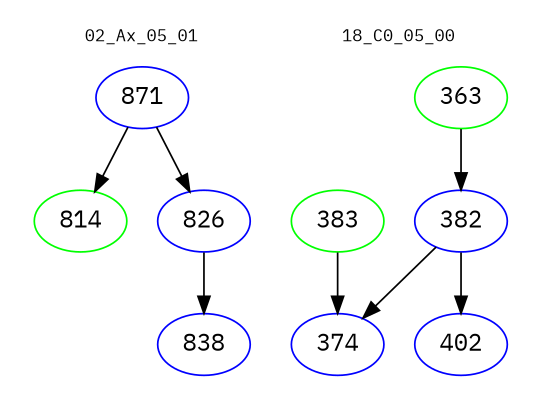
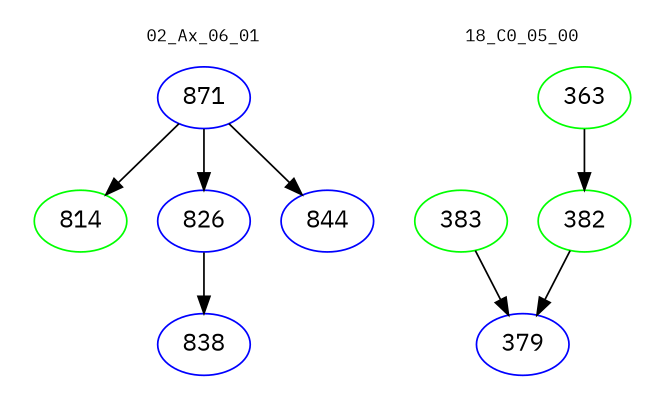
(142, 37) -> (204, 37)
none -> (327, 221)
(461, 221) -> (584, 221)
(338, 344) -> (523, 344)
(461, 344) -> none
